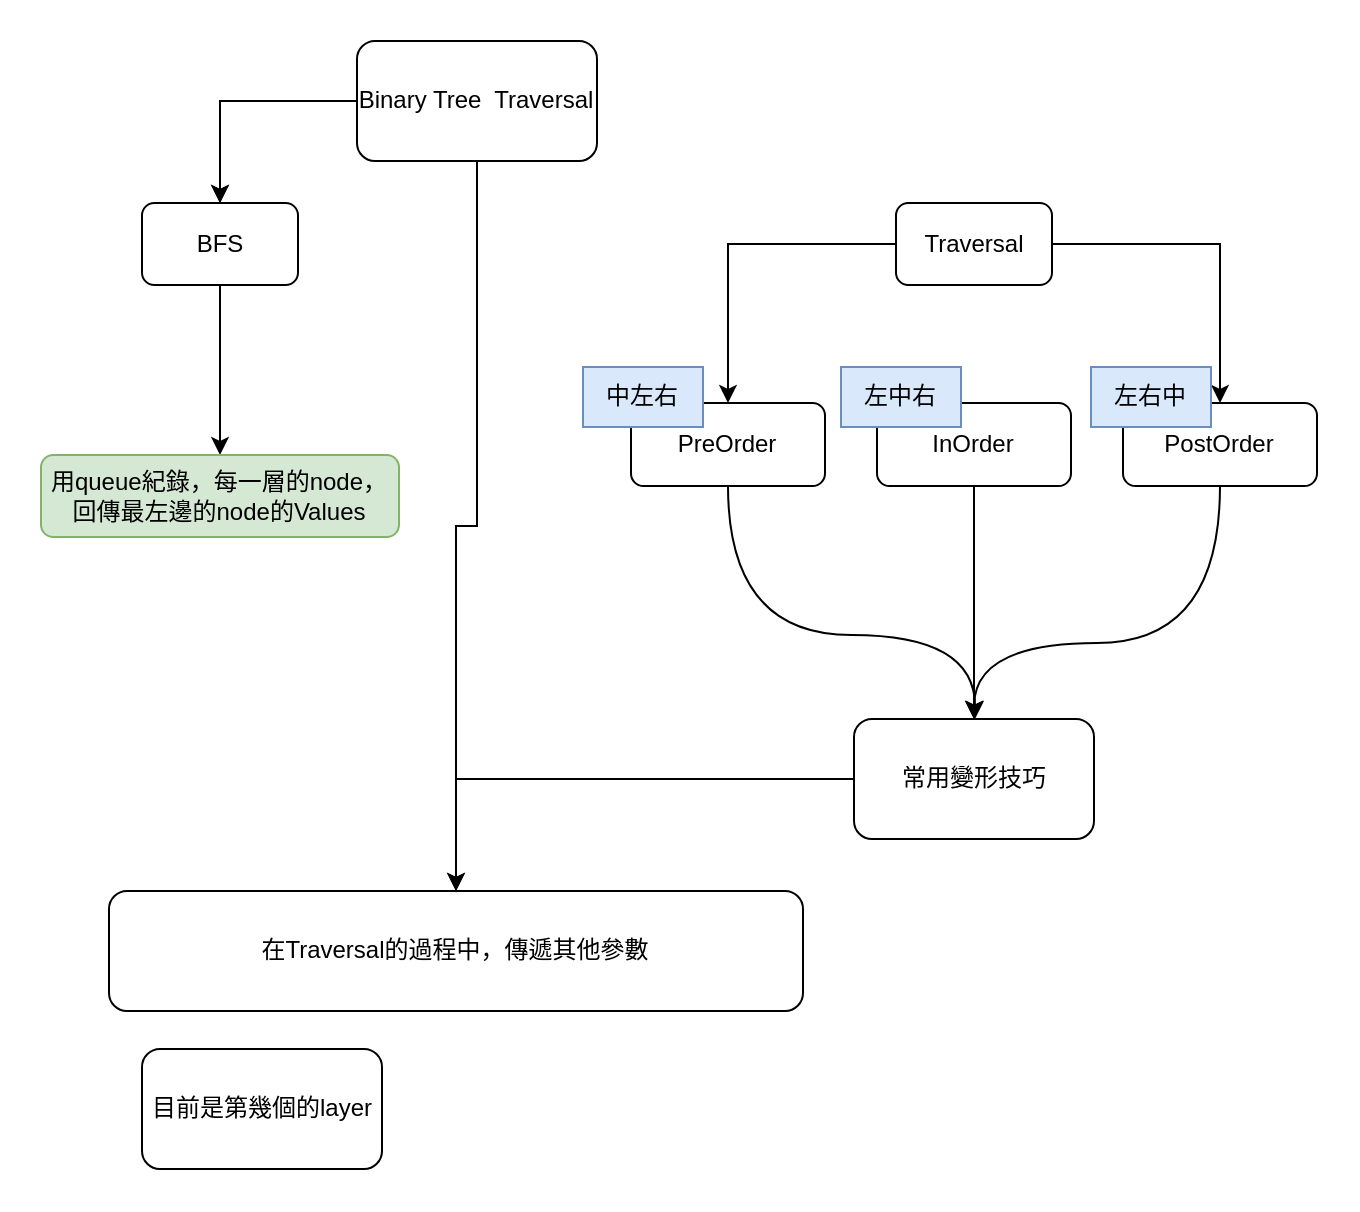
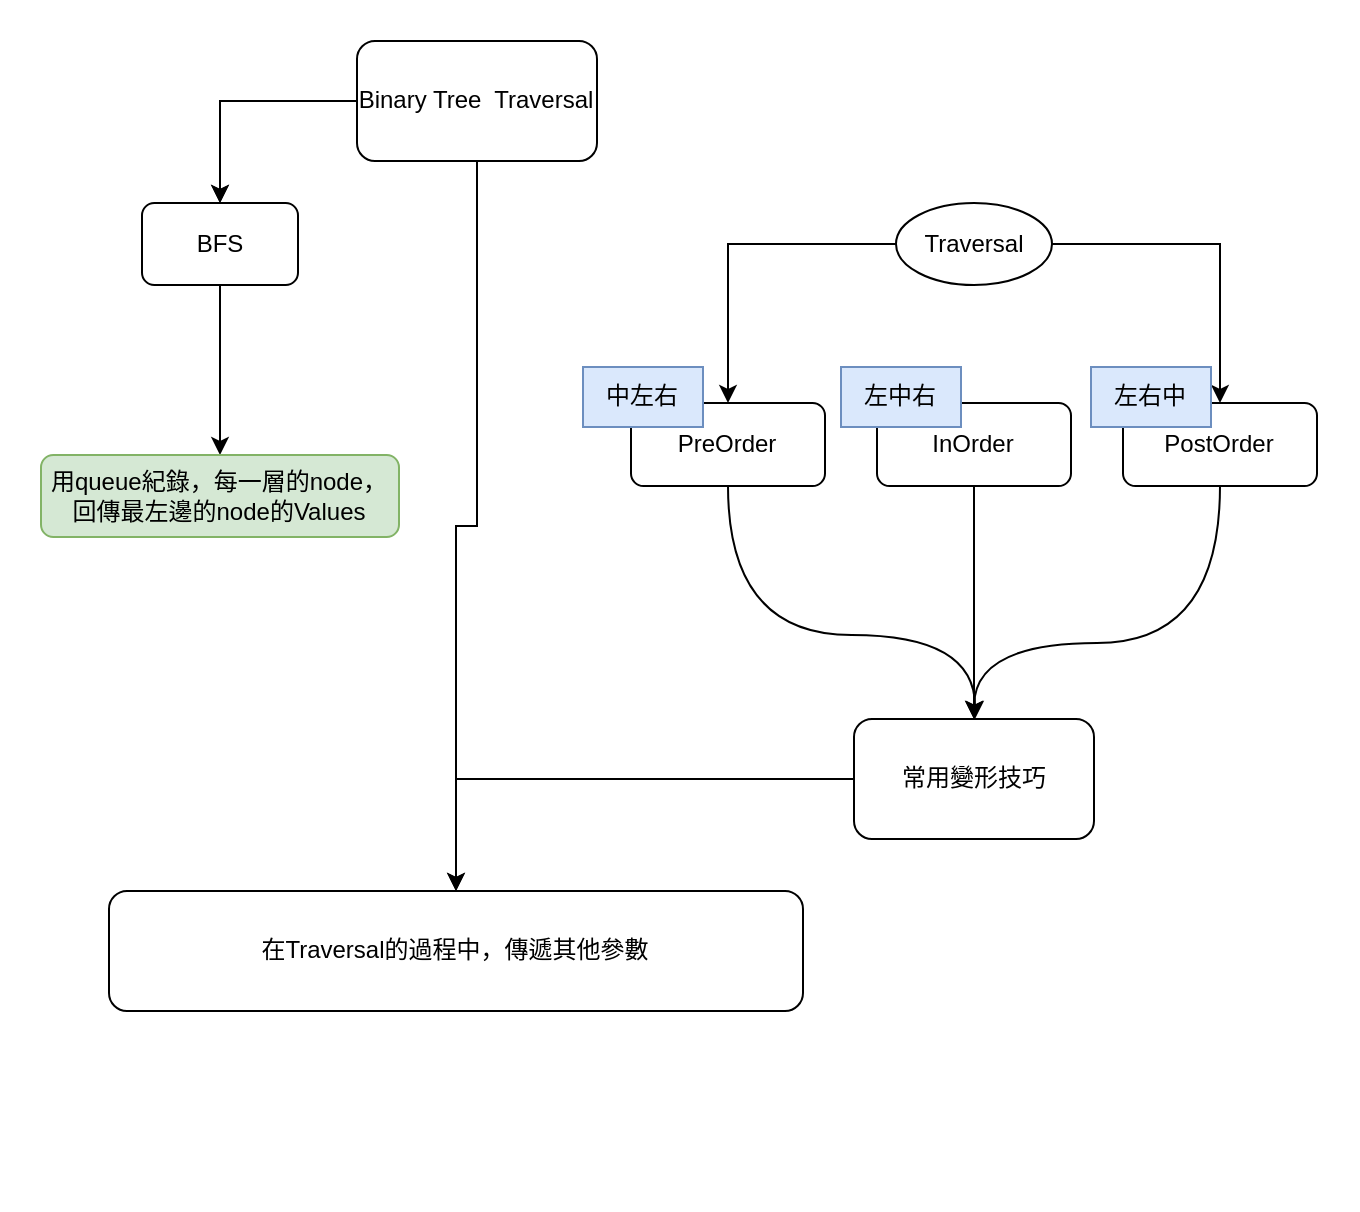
(974, 244) -> (974, 244)
(262, 1109) -> none
